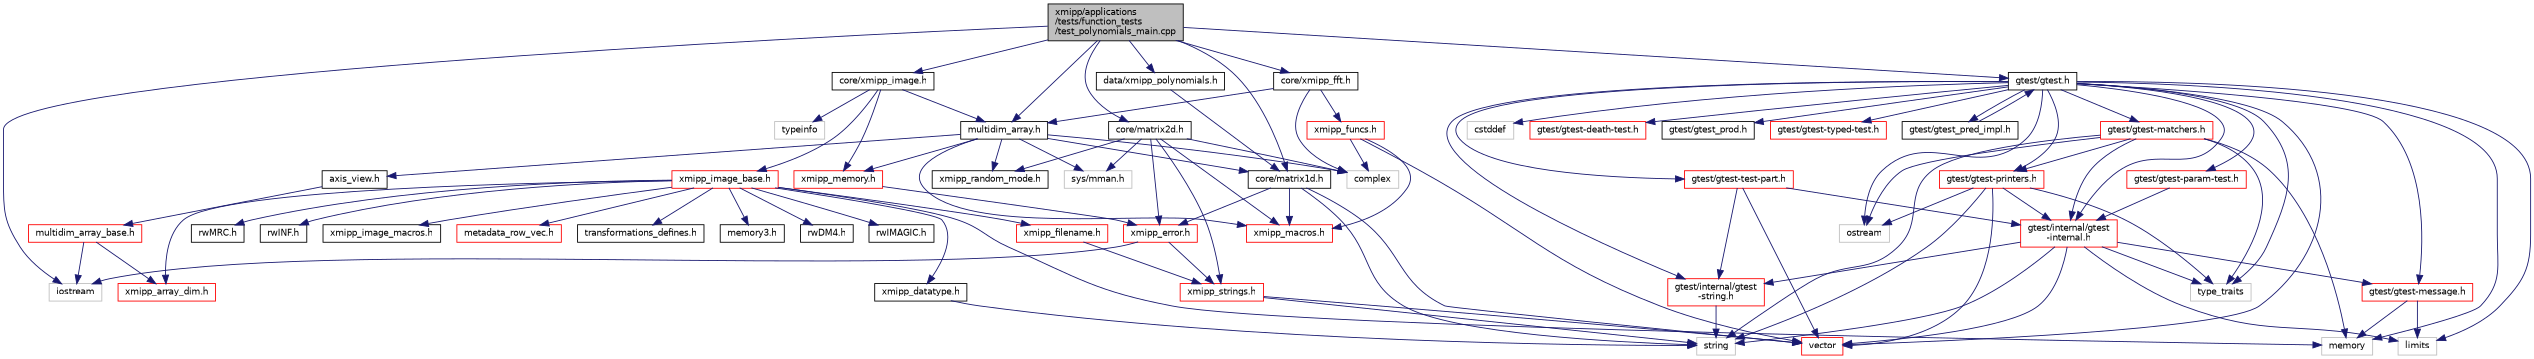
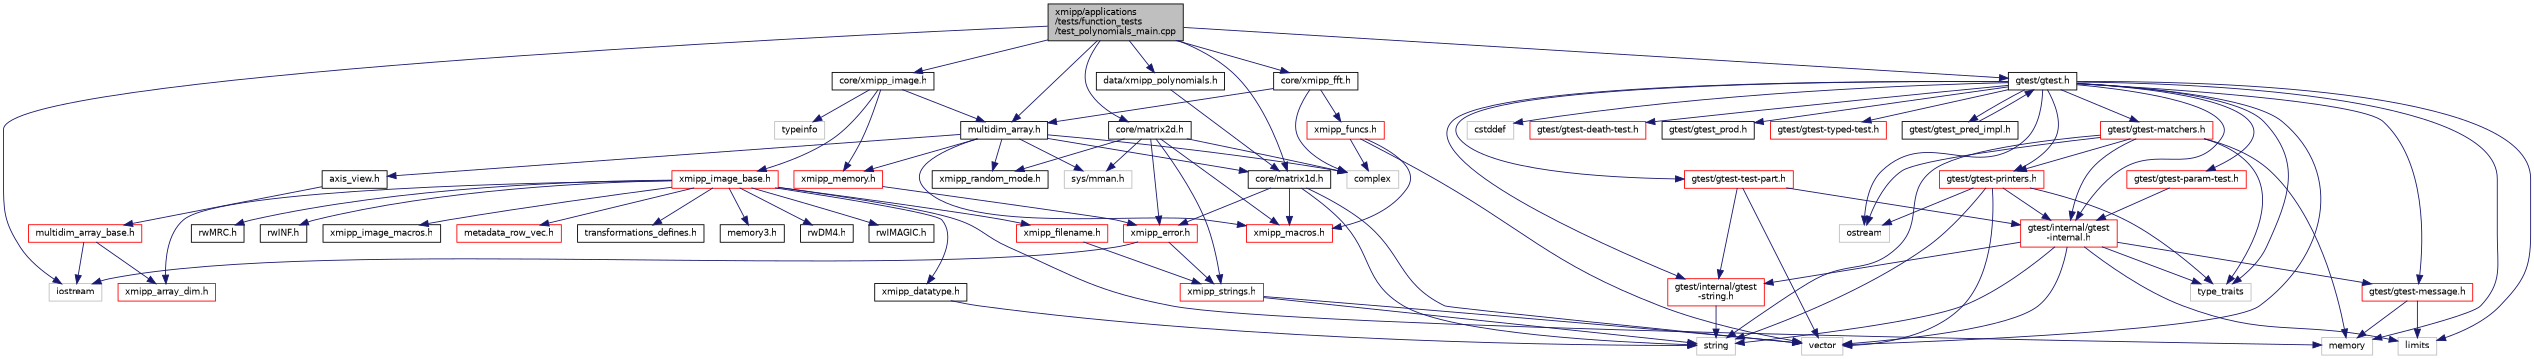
(1822, 346) -> (1822, 346)
